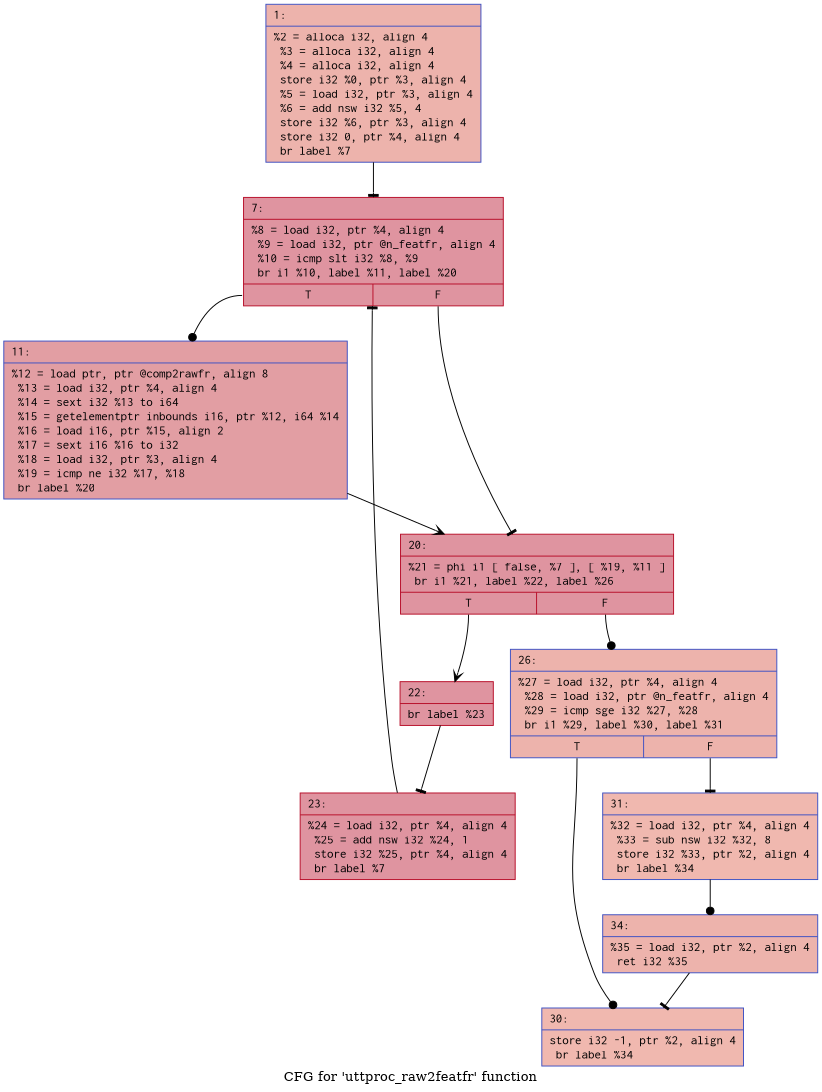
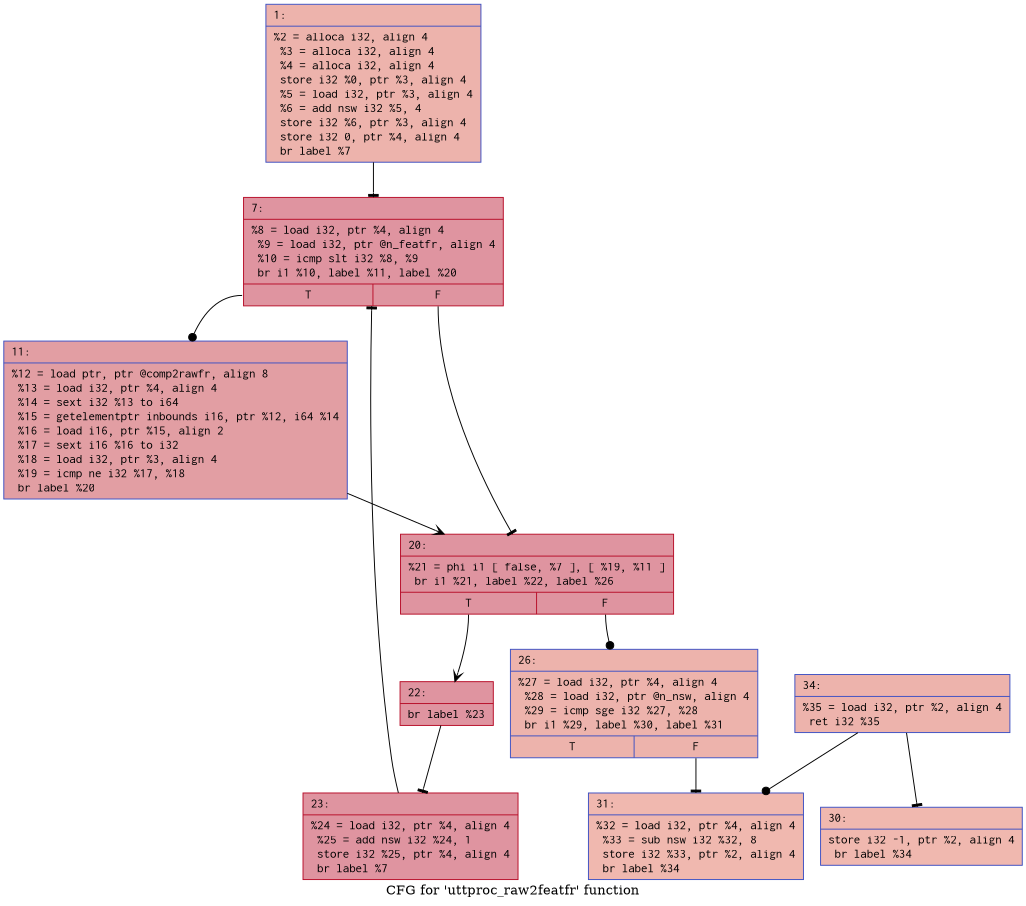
(644, 696) -> (634, 696)
(573, 884) -> none
(710, 893) -> (814, 761)
